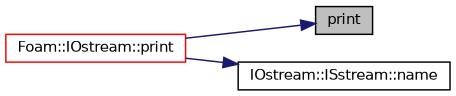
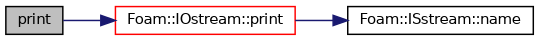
(243, 32) -> (82, 20)
(344, 76) -> (441, 20)
